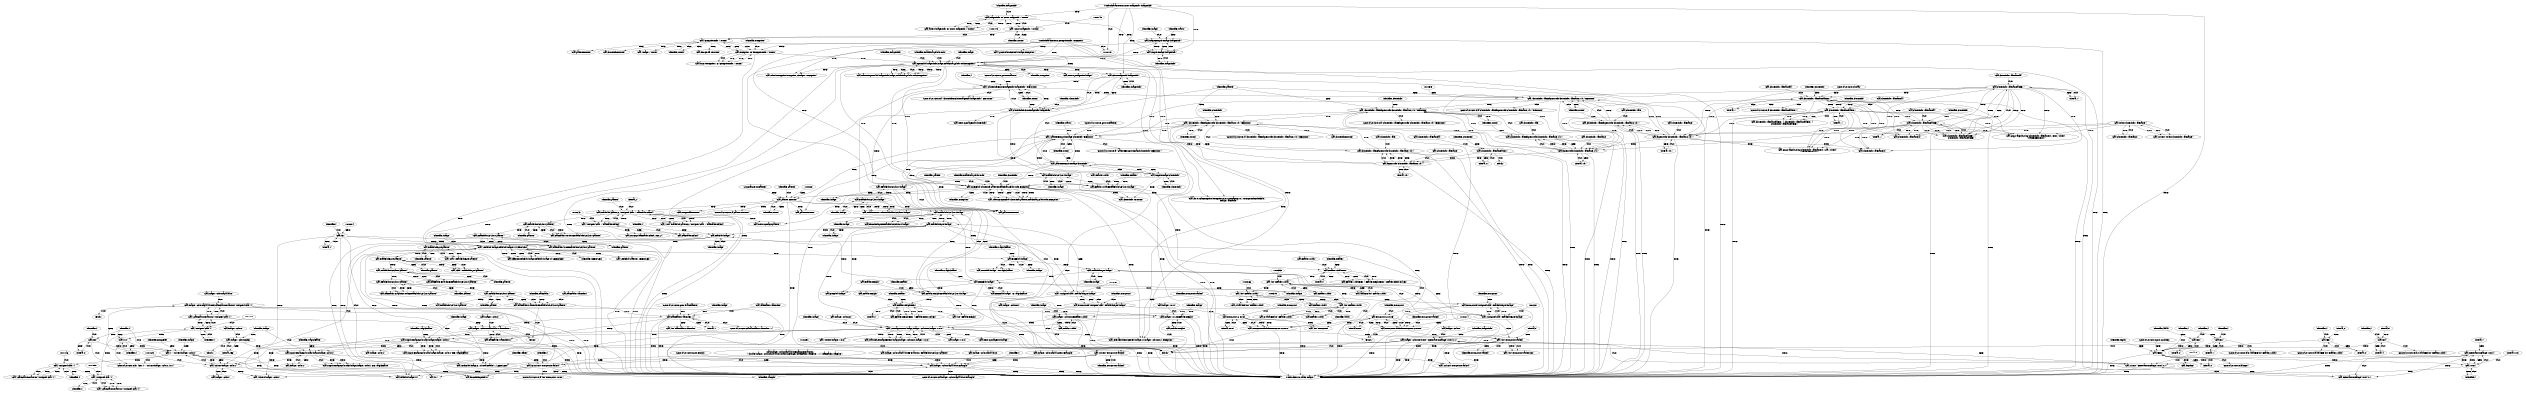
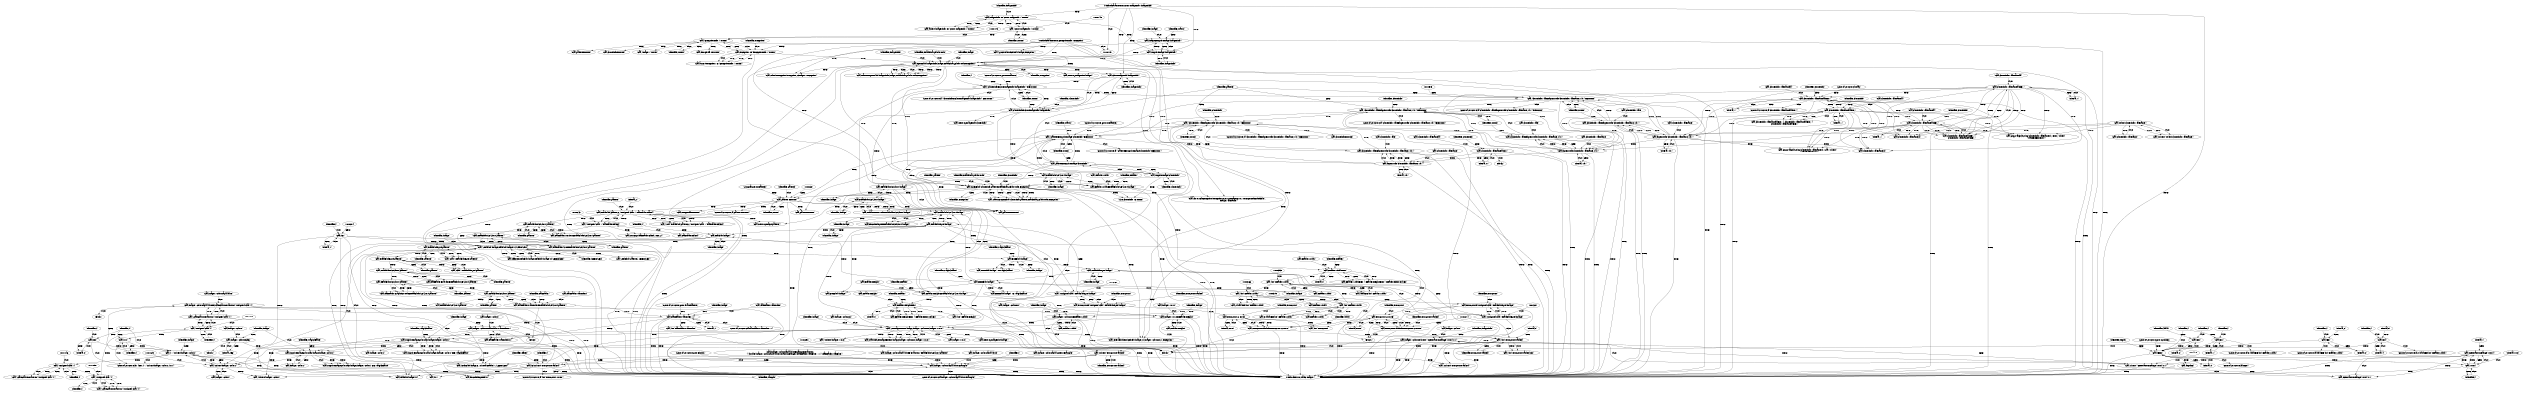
(1131, 200) -> (1131, 200)
(645, 232) -> (513, 231)
(157, 340) -> none
